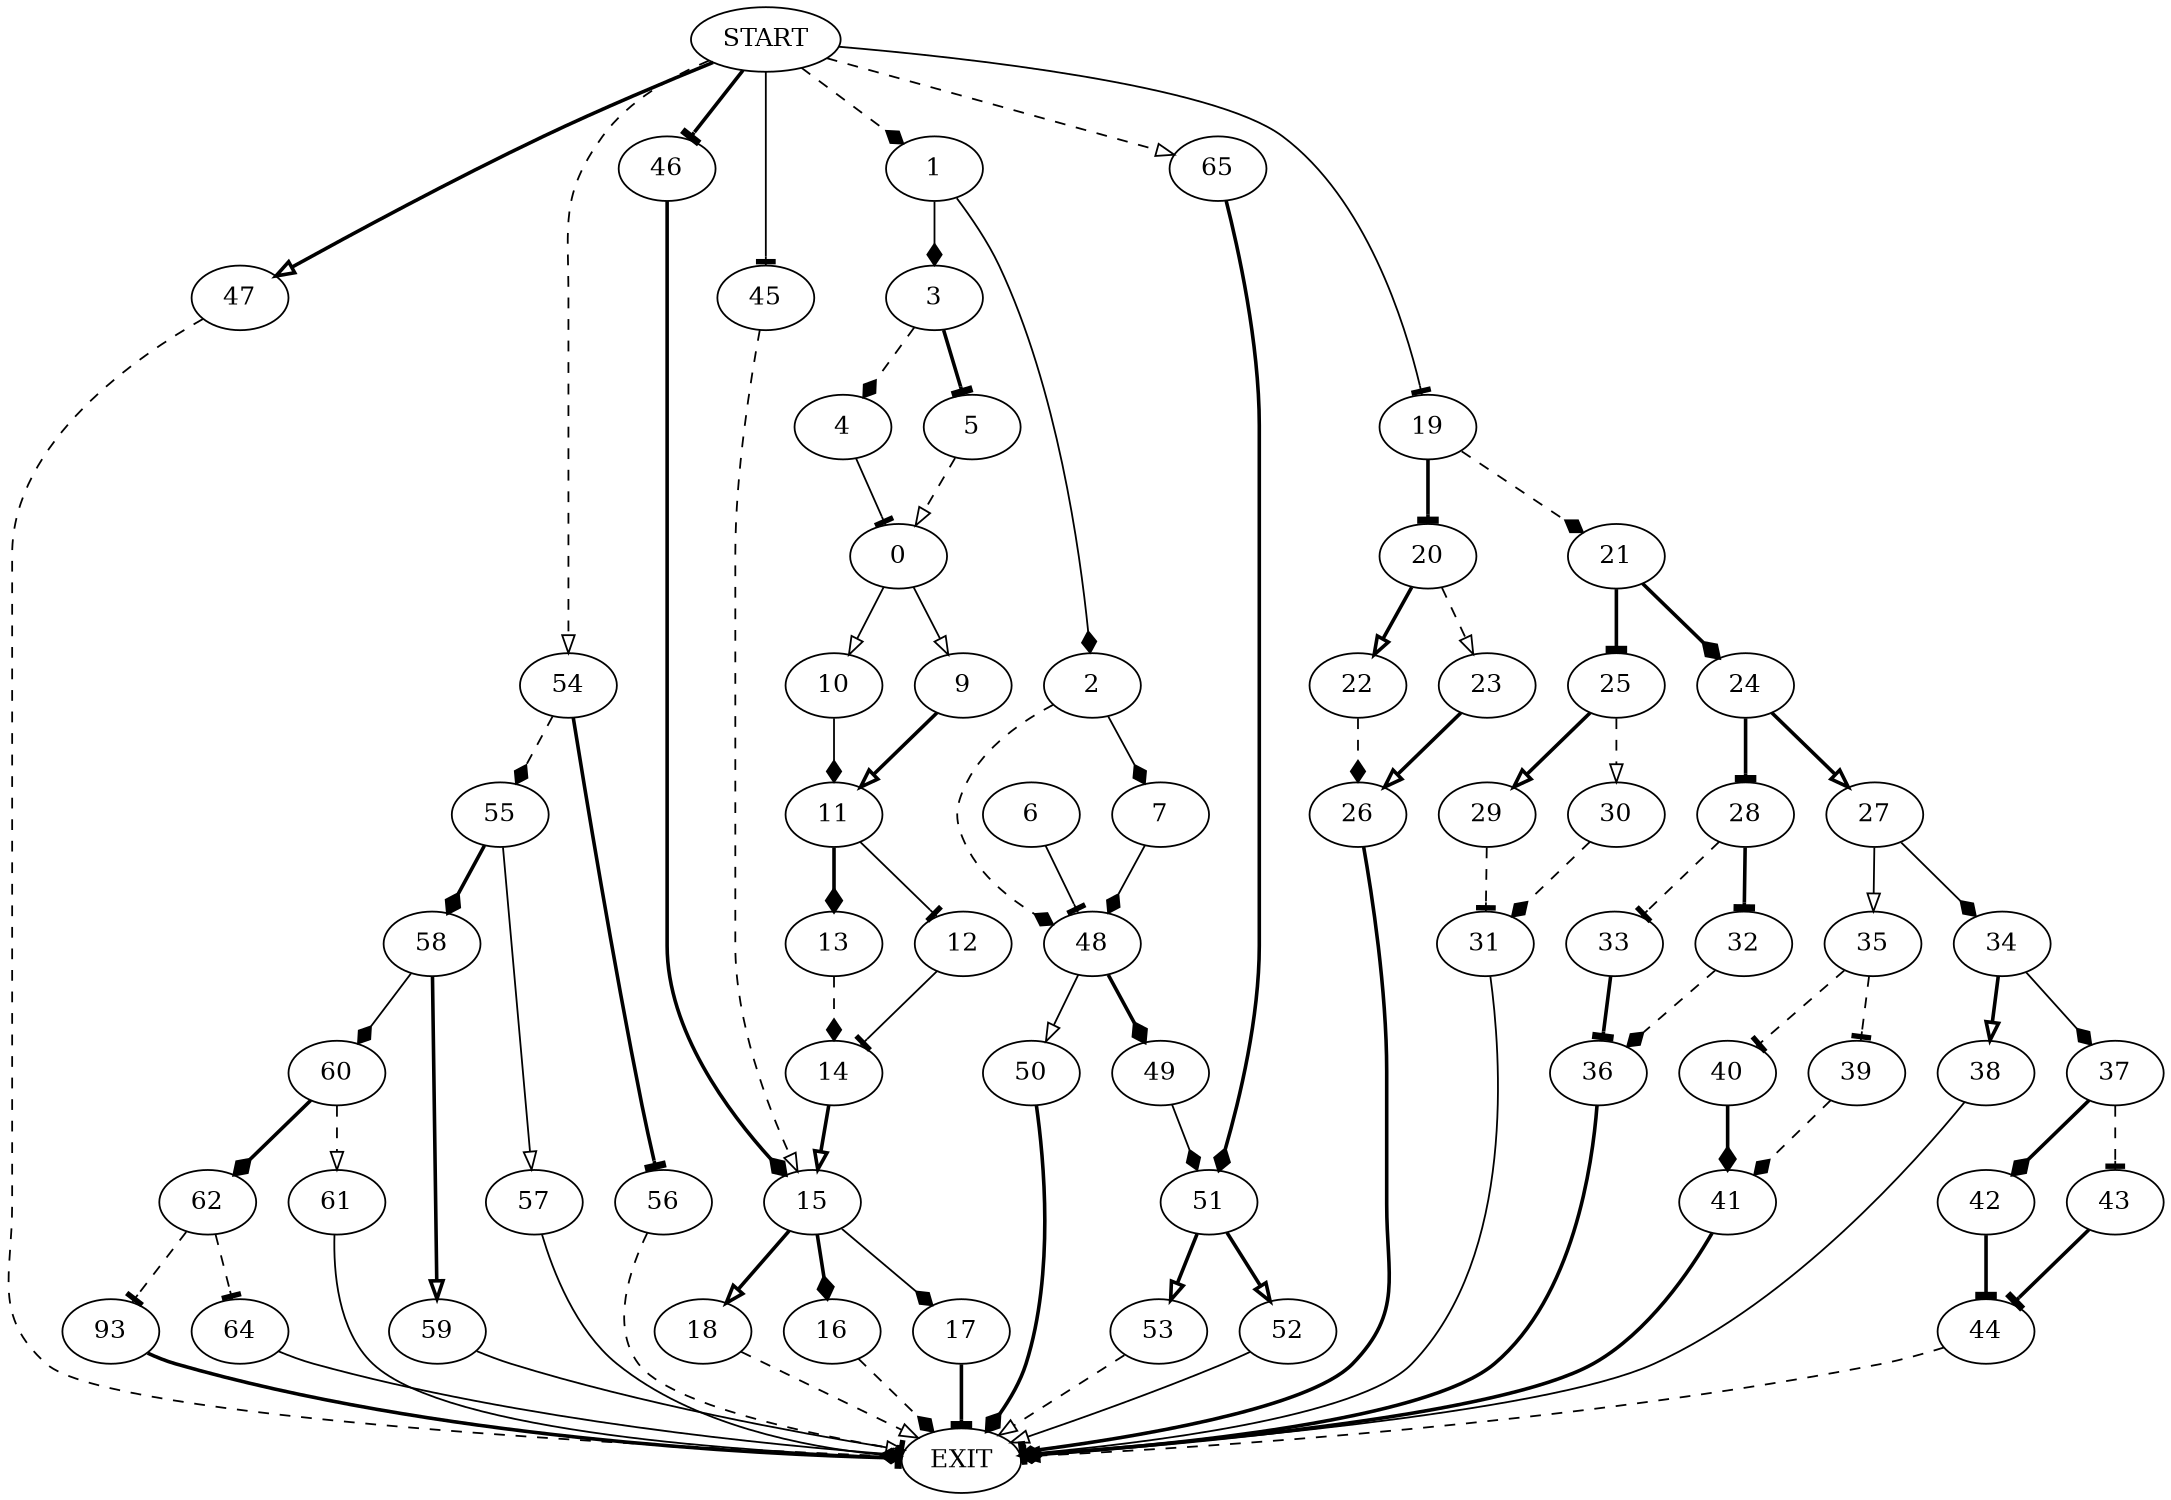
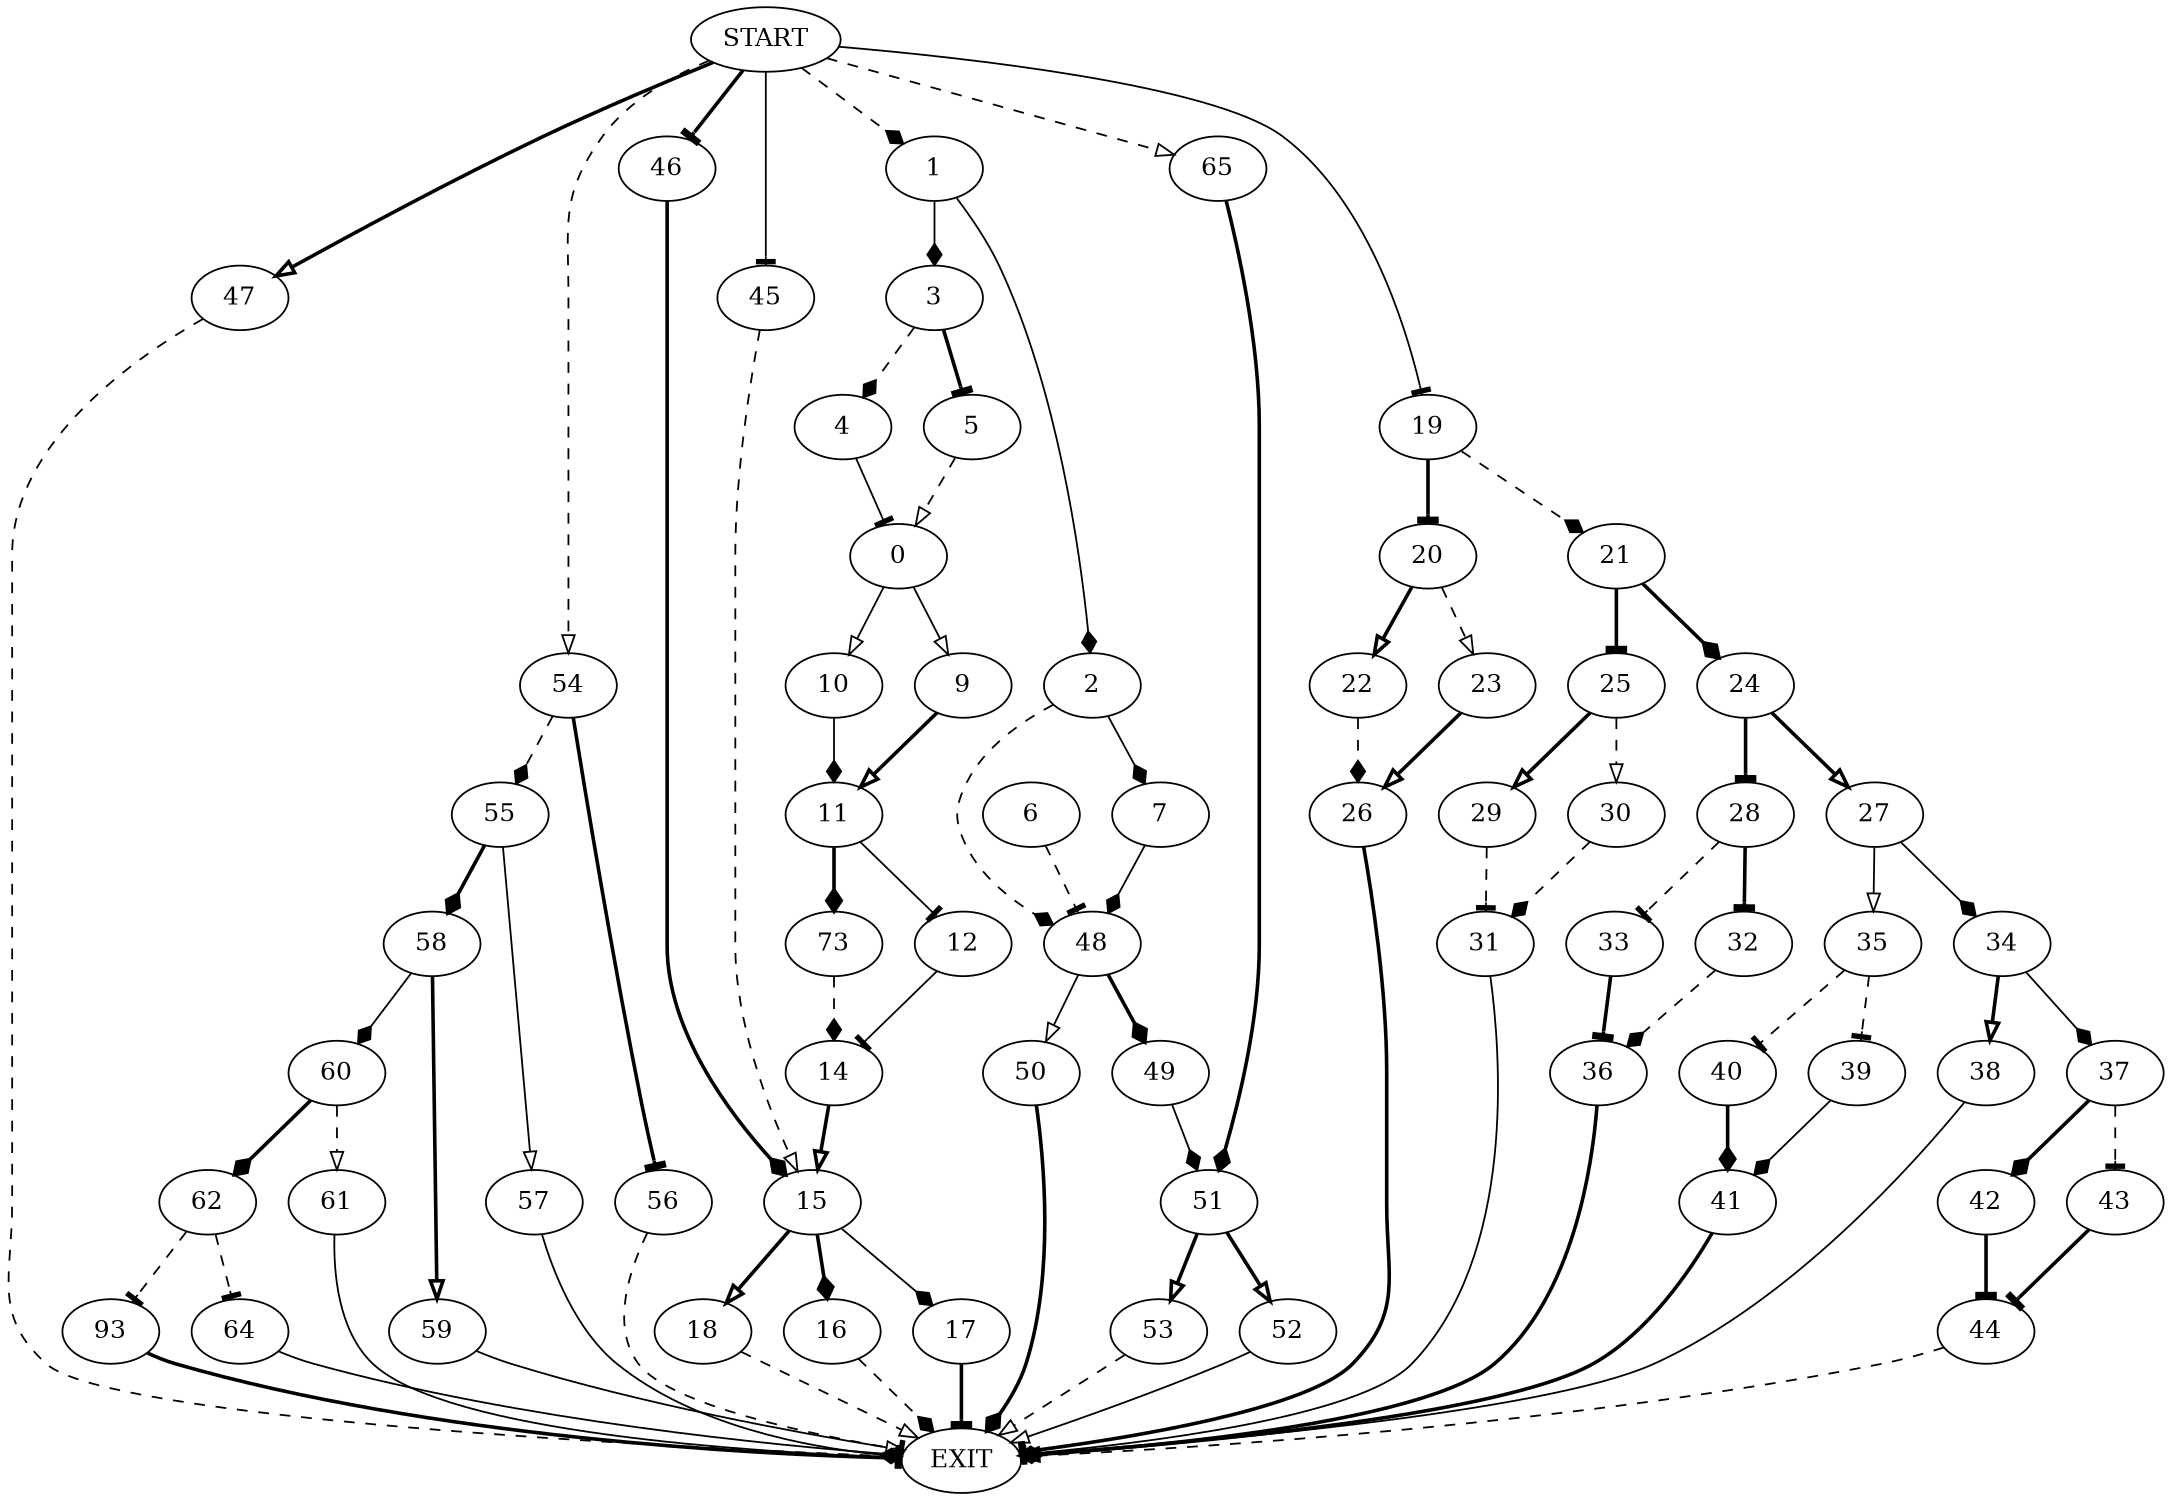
(1060, 875) -> (1060, 875)
(834, 944) -> (834, 944)
(1800, 1130) -> (1800, 1130)
